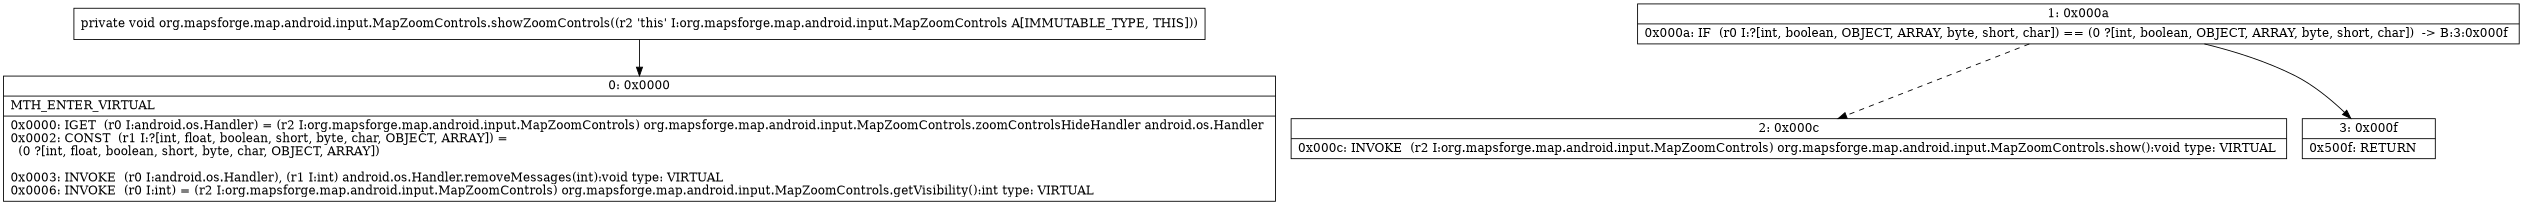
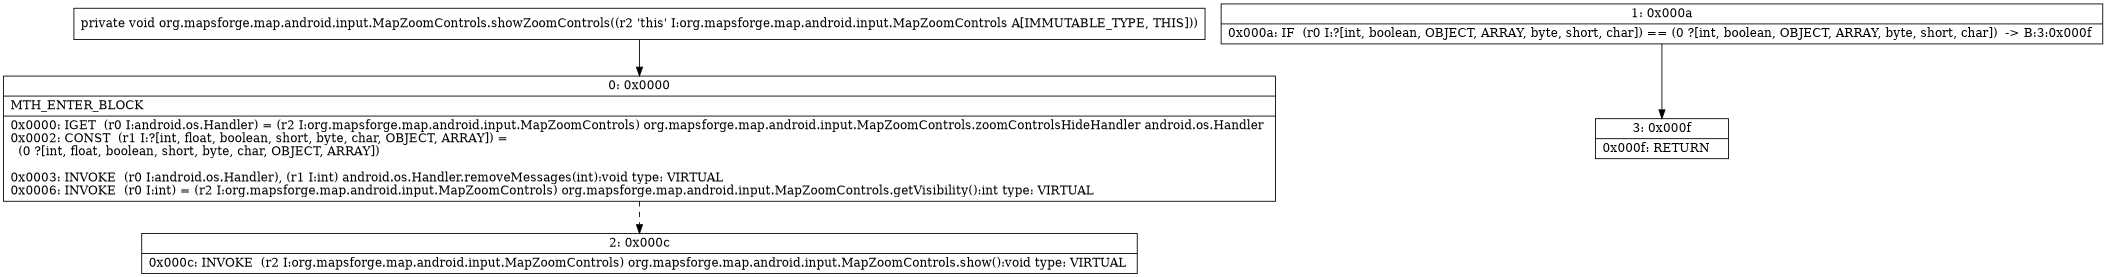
(1938, 80) -> (639, 213)
(83, 106) -> (77, 106)
(2369, 148) -> (1662, 148)
